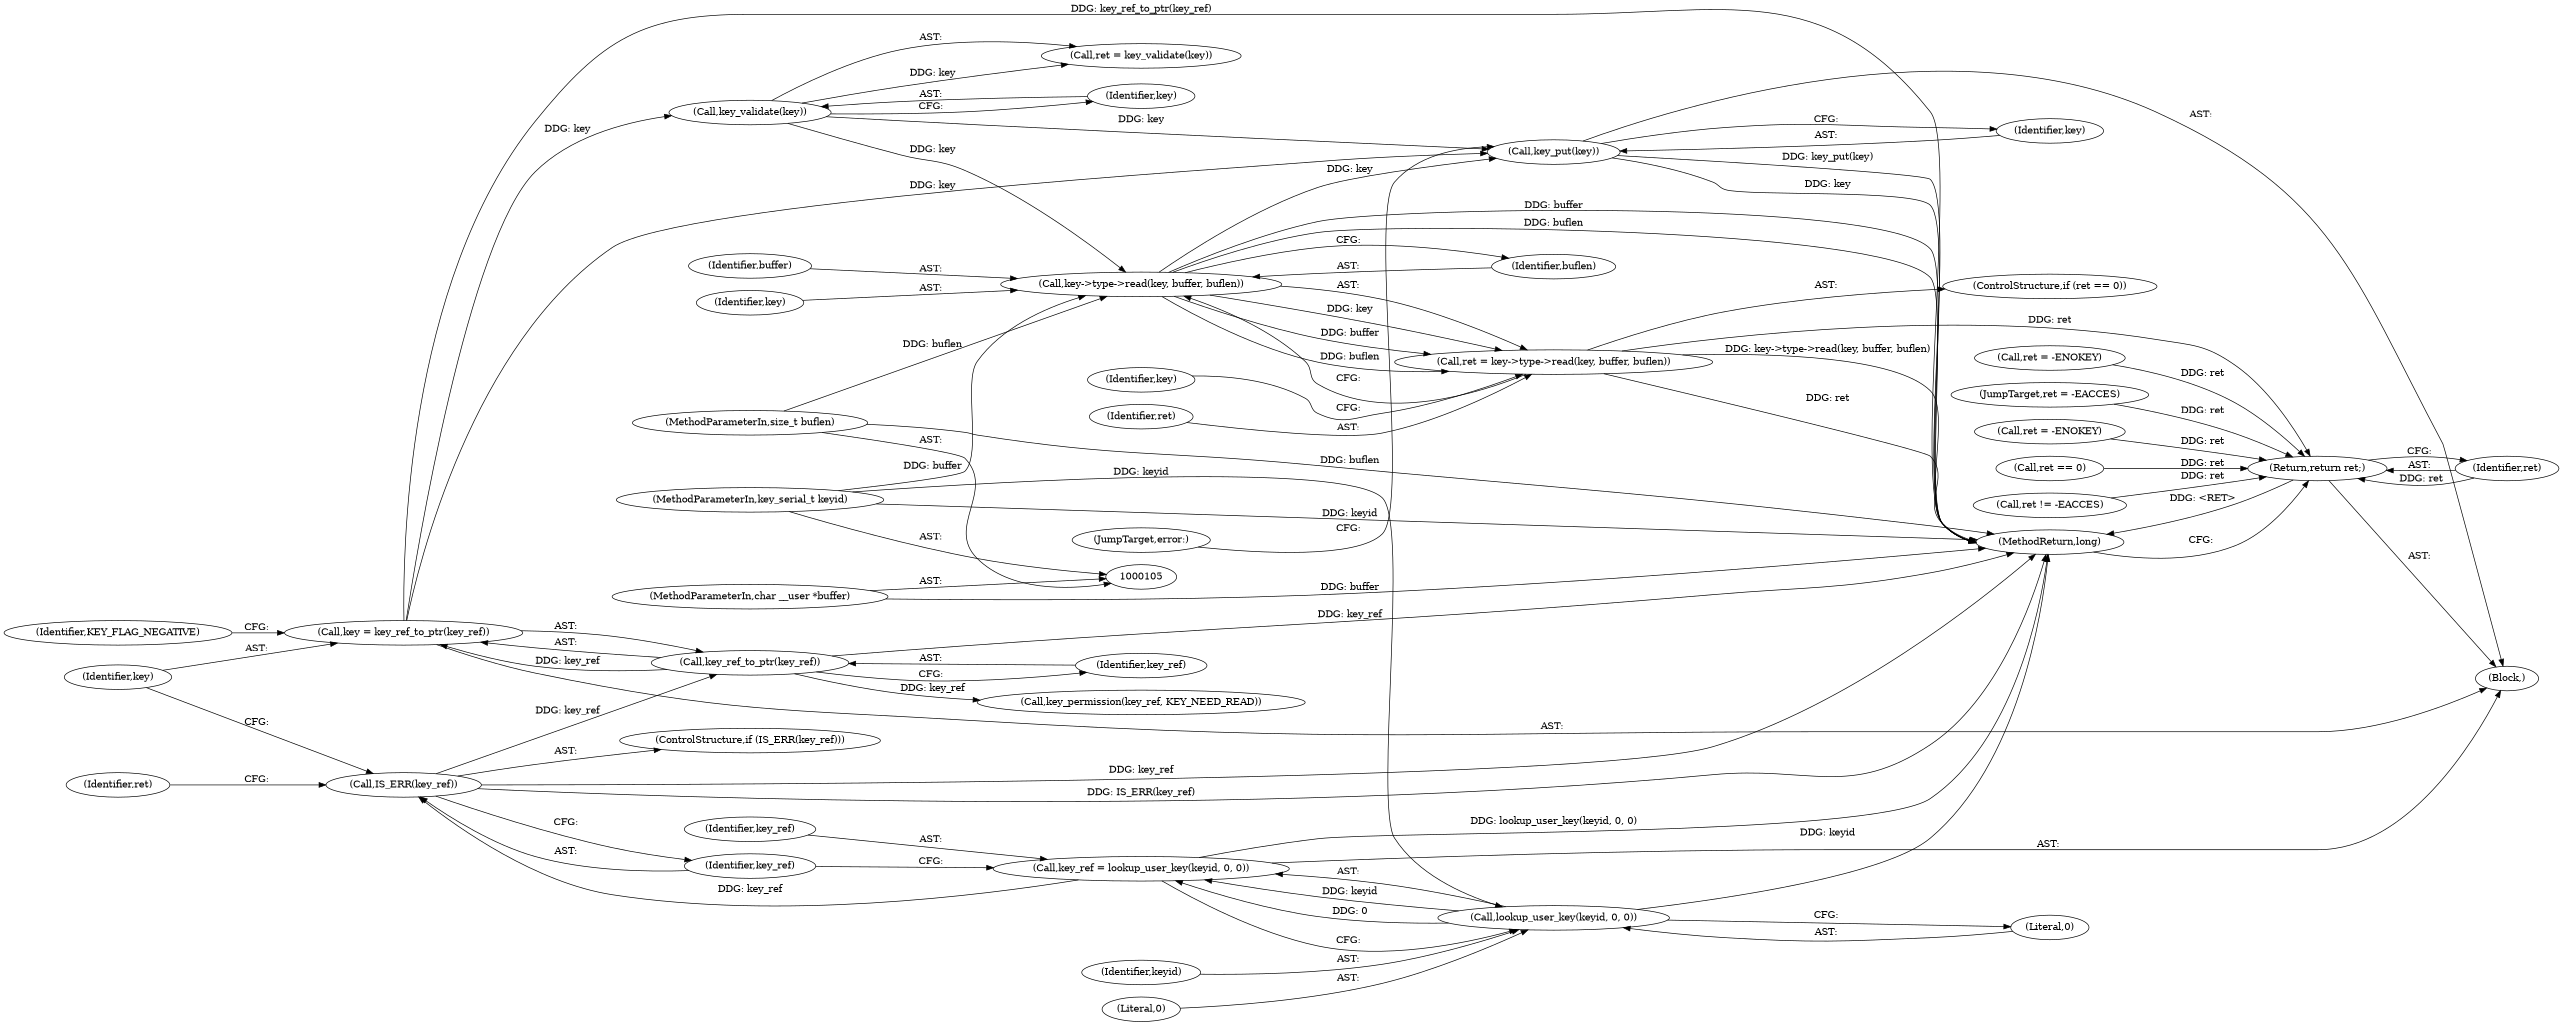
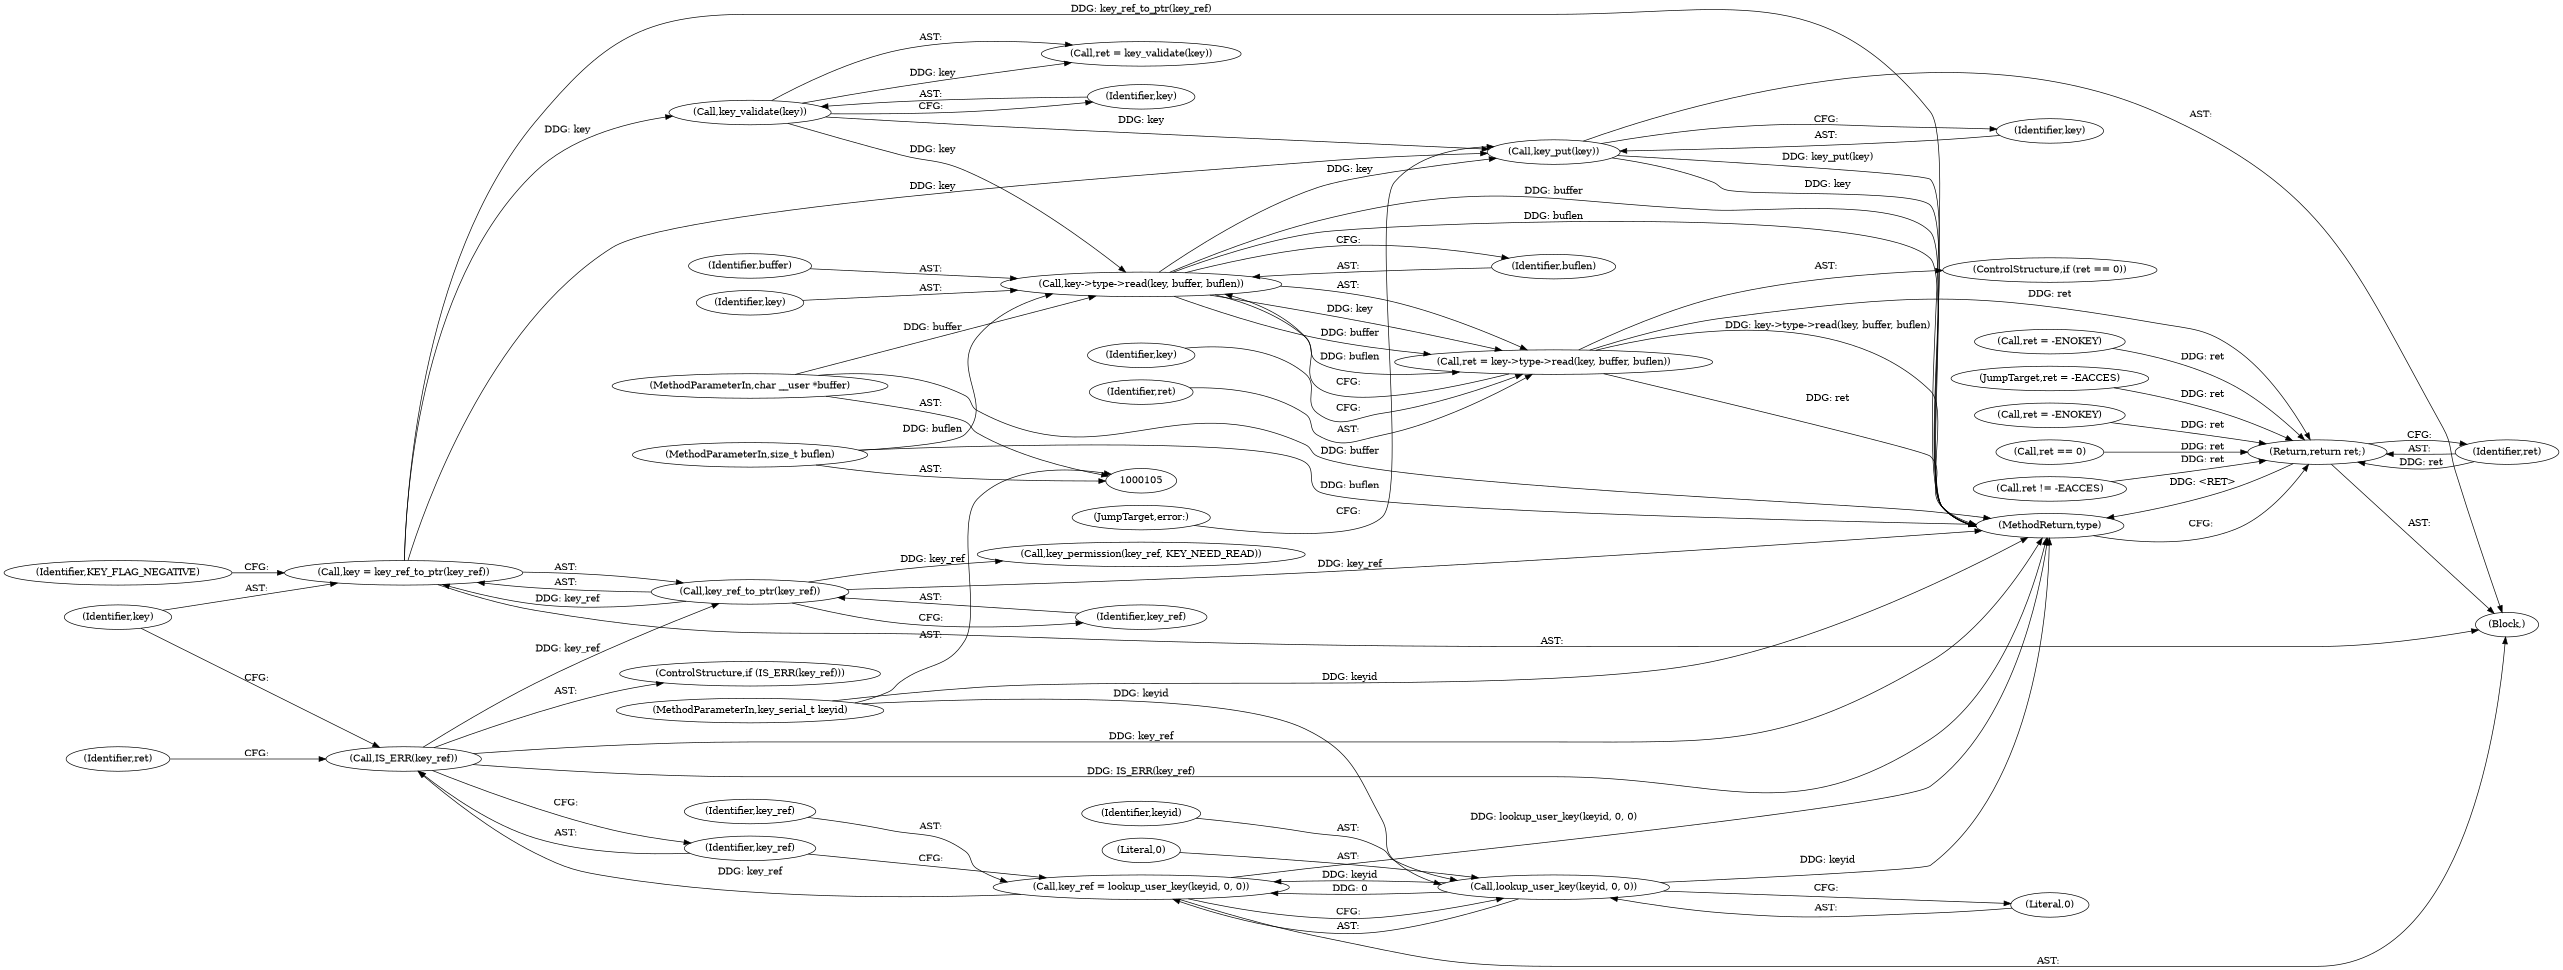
(972, 420) -> (942, 336)
(2050, 542) -> (2050, 526)
